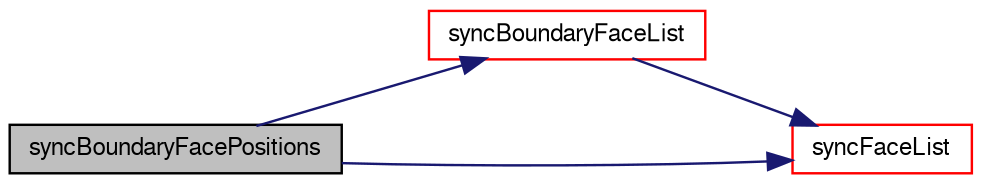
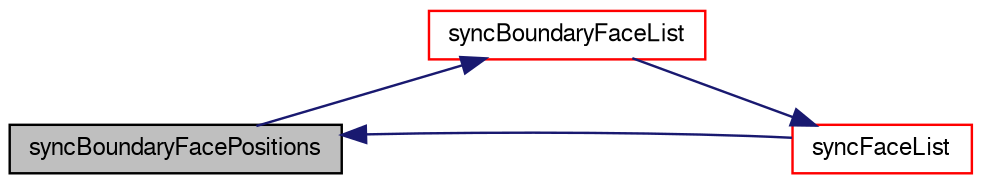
(555, 165) -> (579, 133)
